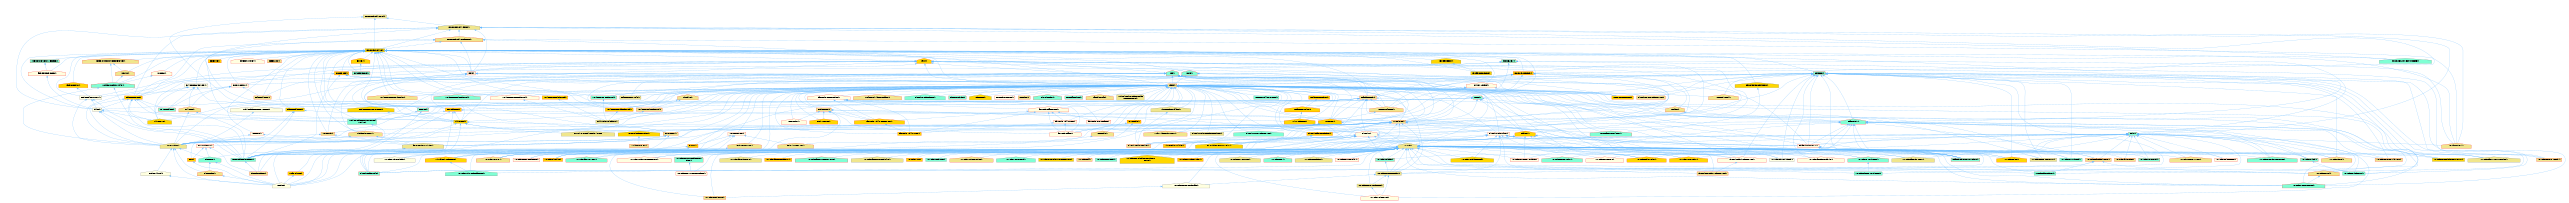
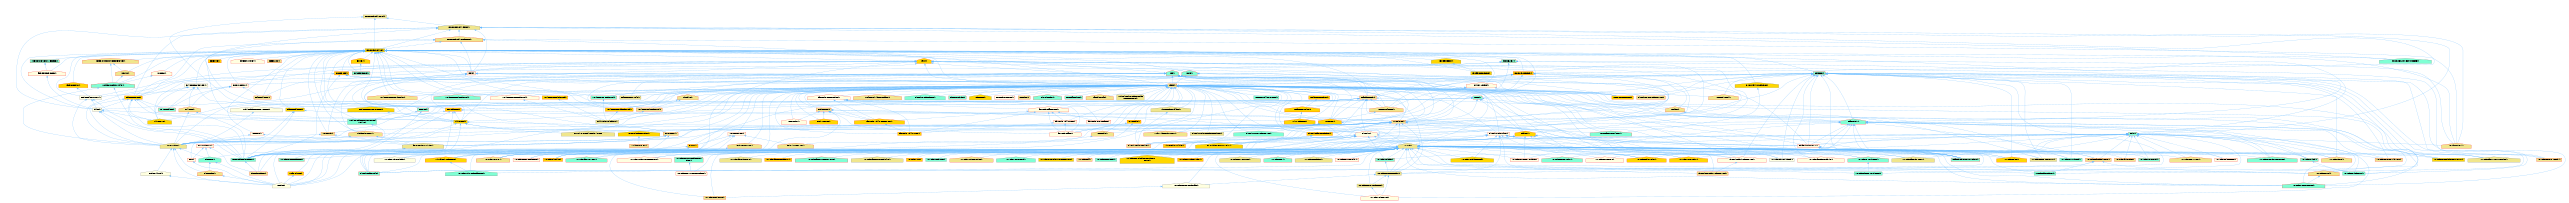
(1757, 85) -> (1757, 85)
(191, 160) -> (191, 160)
none -> (292, 160)
(2191, 160) -> (2191, 160)
